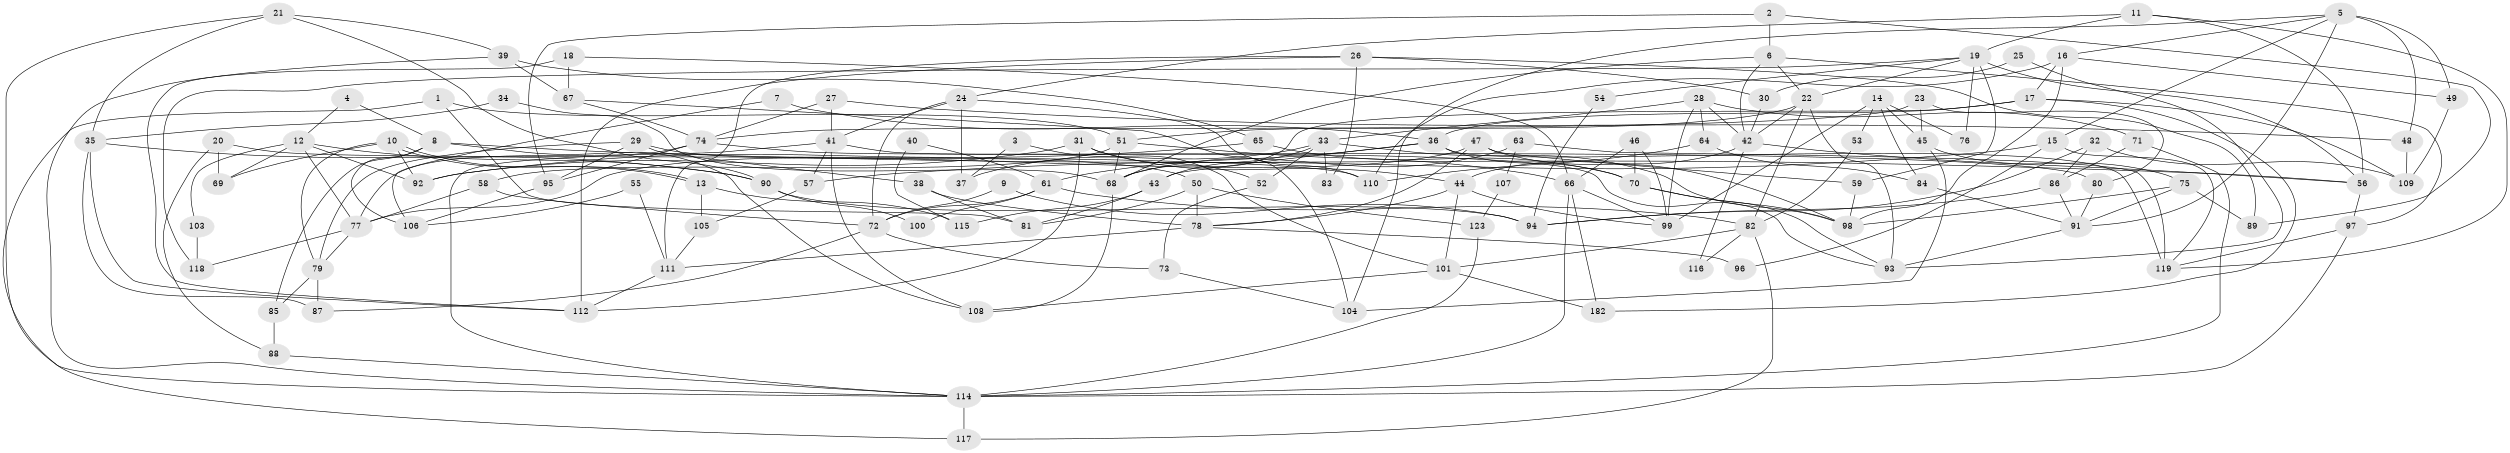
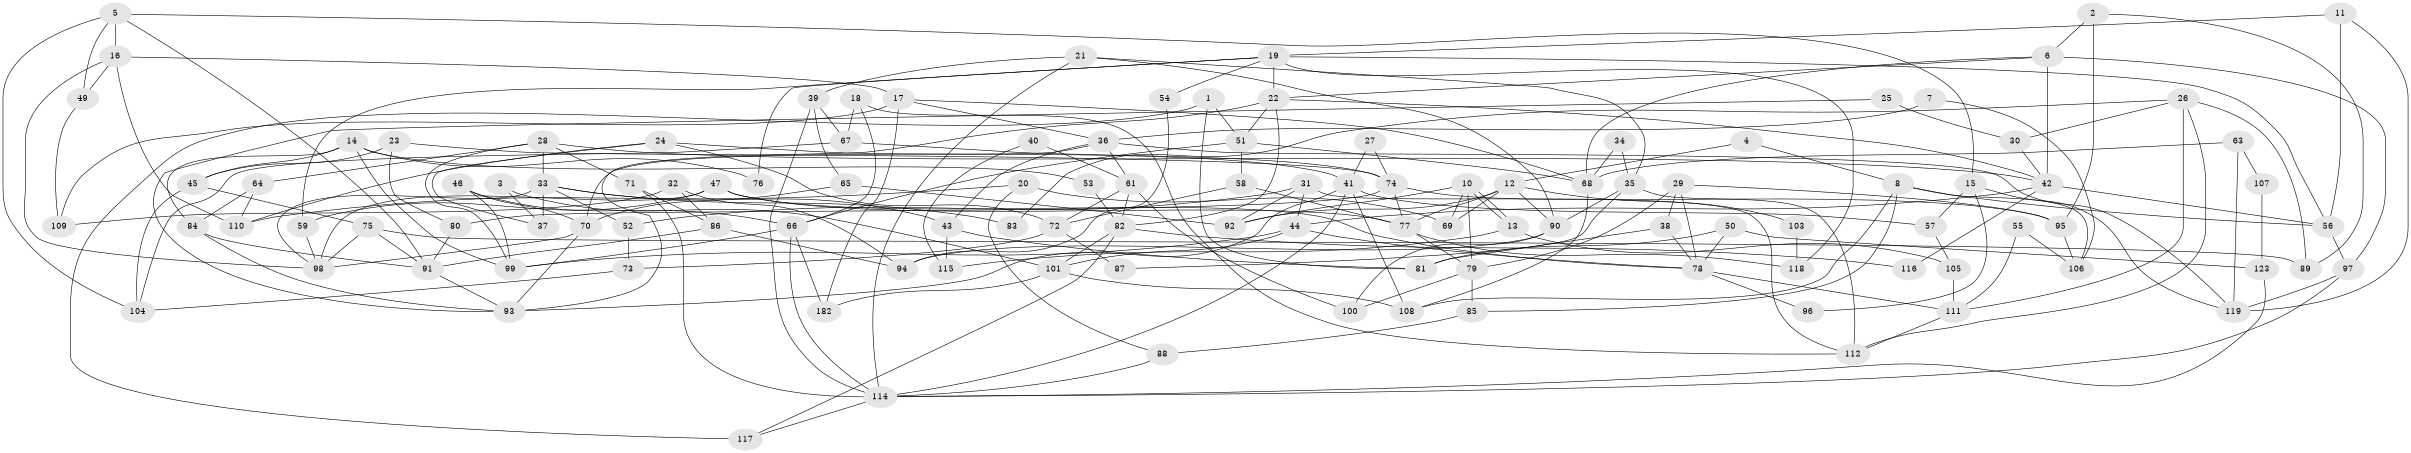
(1547, 34) -> none
(2407, 141) -> none
(918, 158) -> (1689, 226)
(1004, 184) -> none
(318, 291) -> (1411, 290)
none -> (343, 292)
